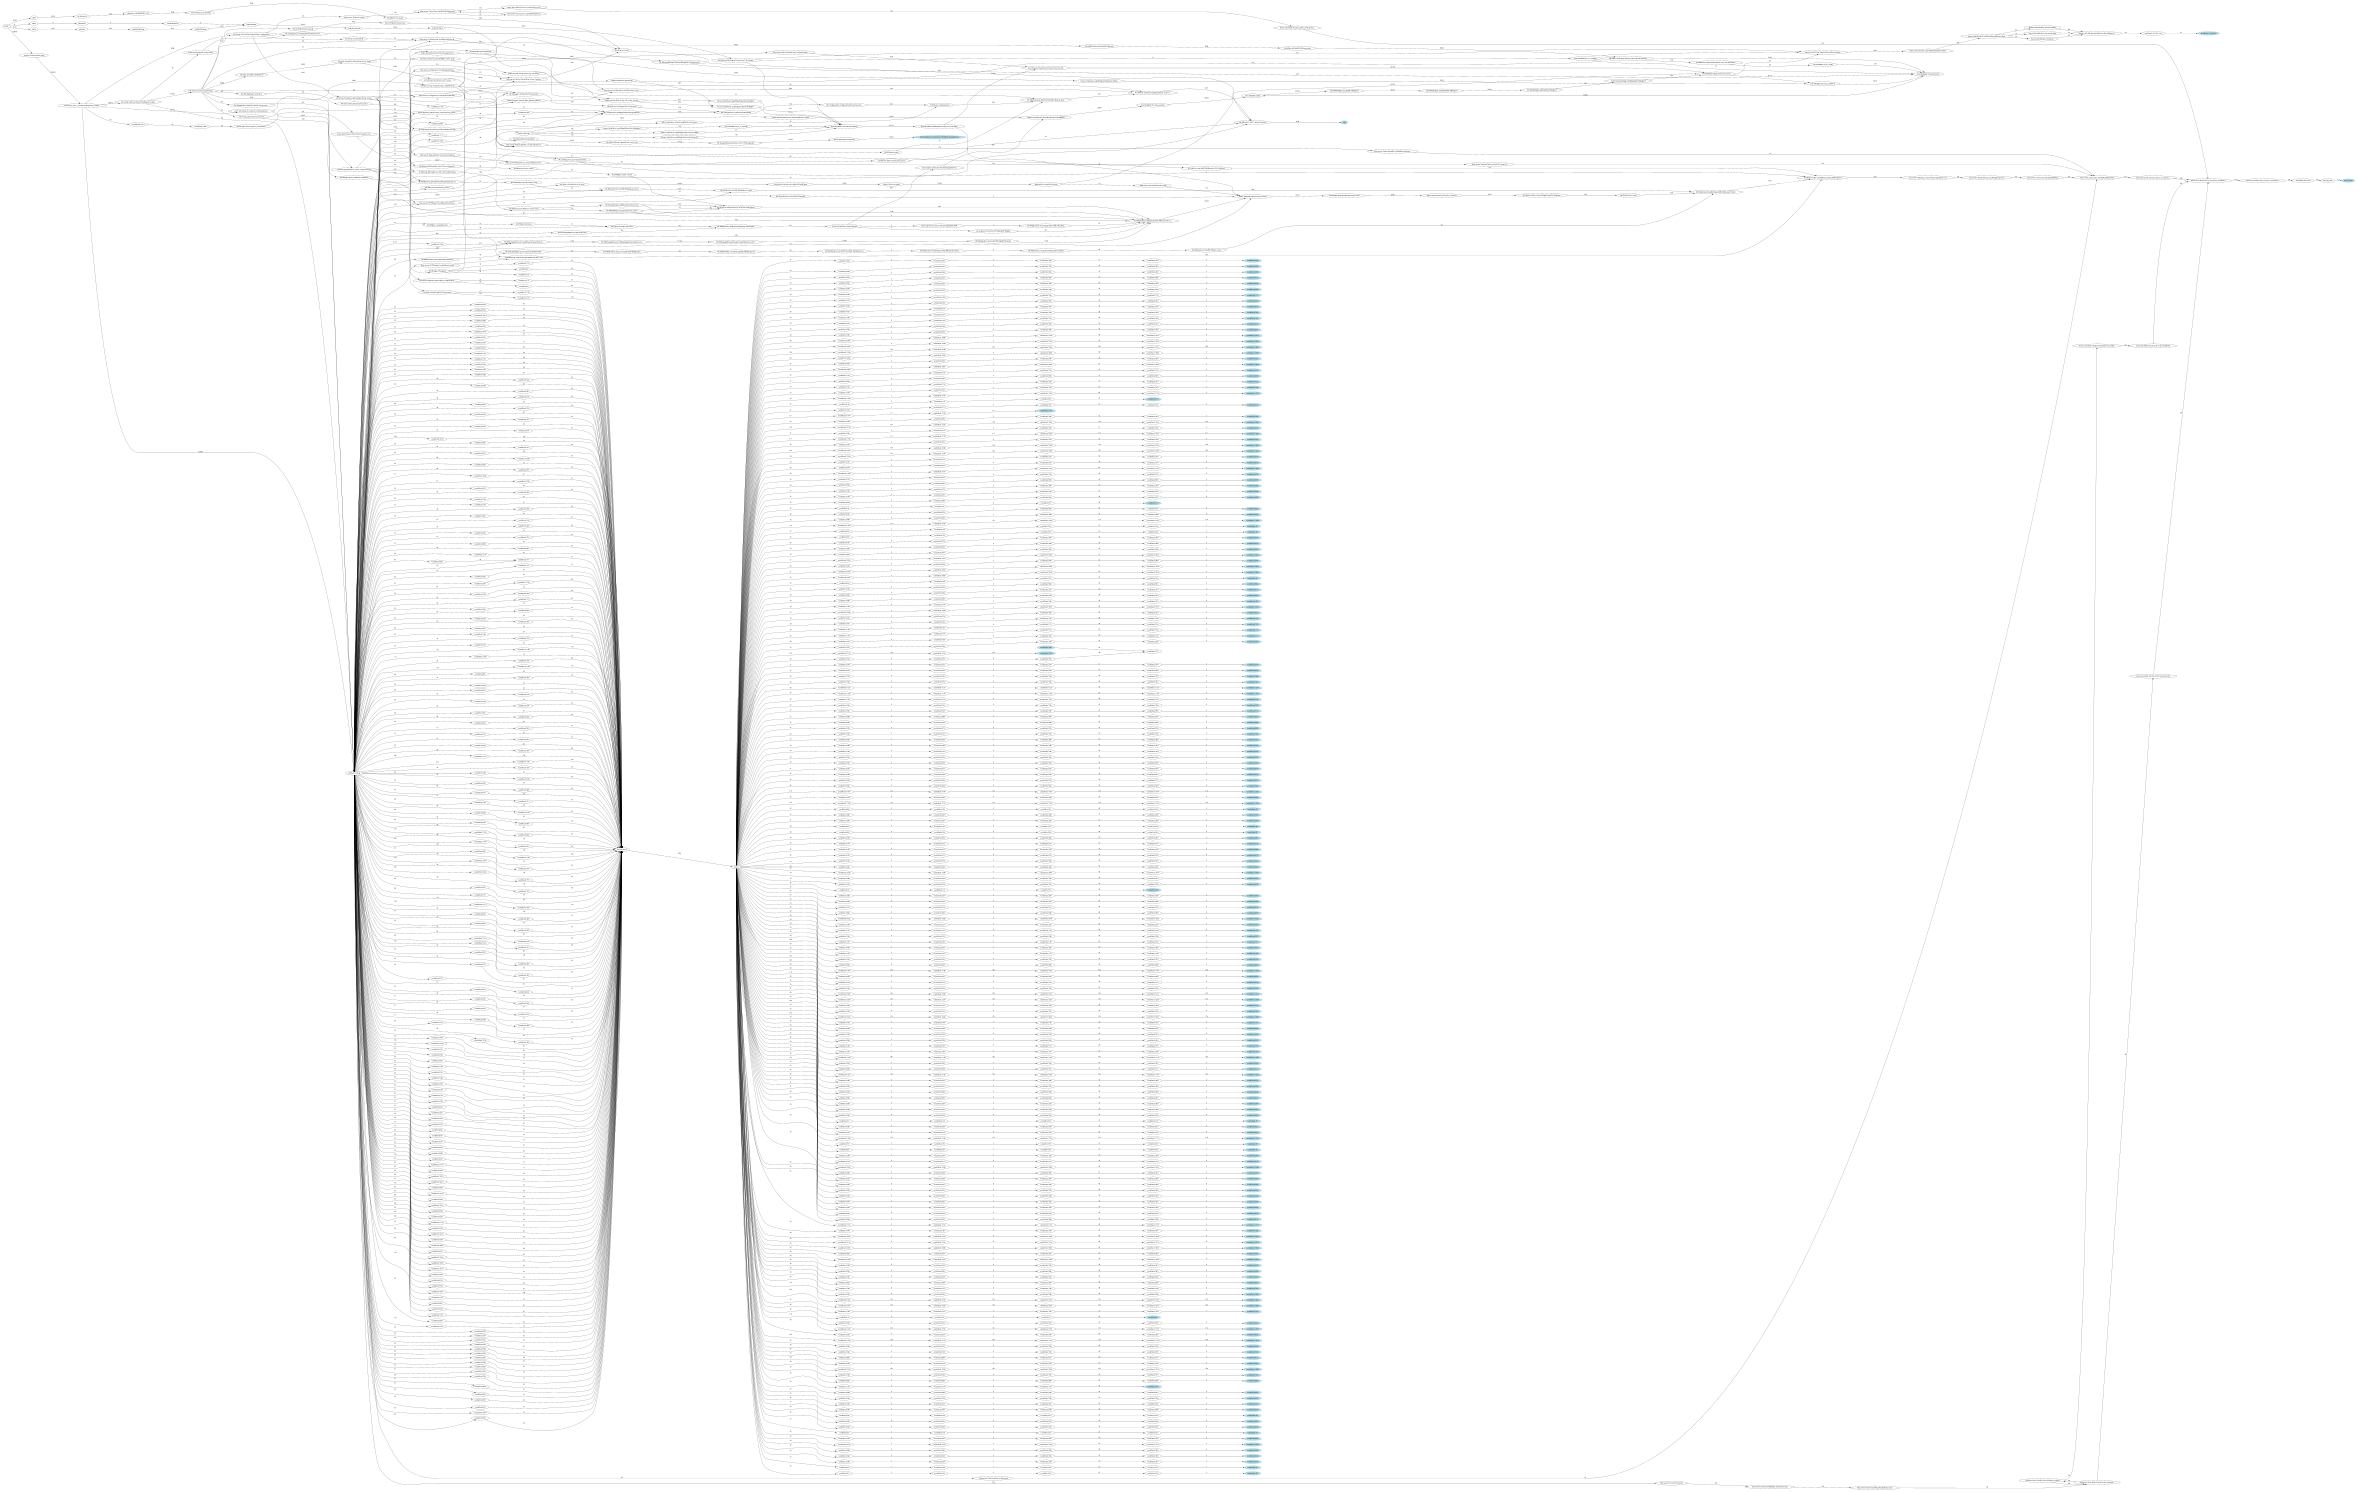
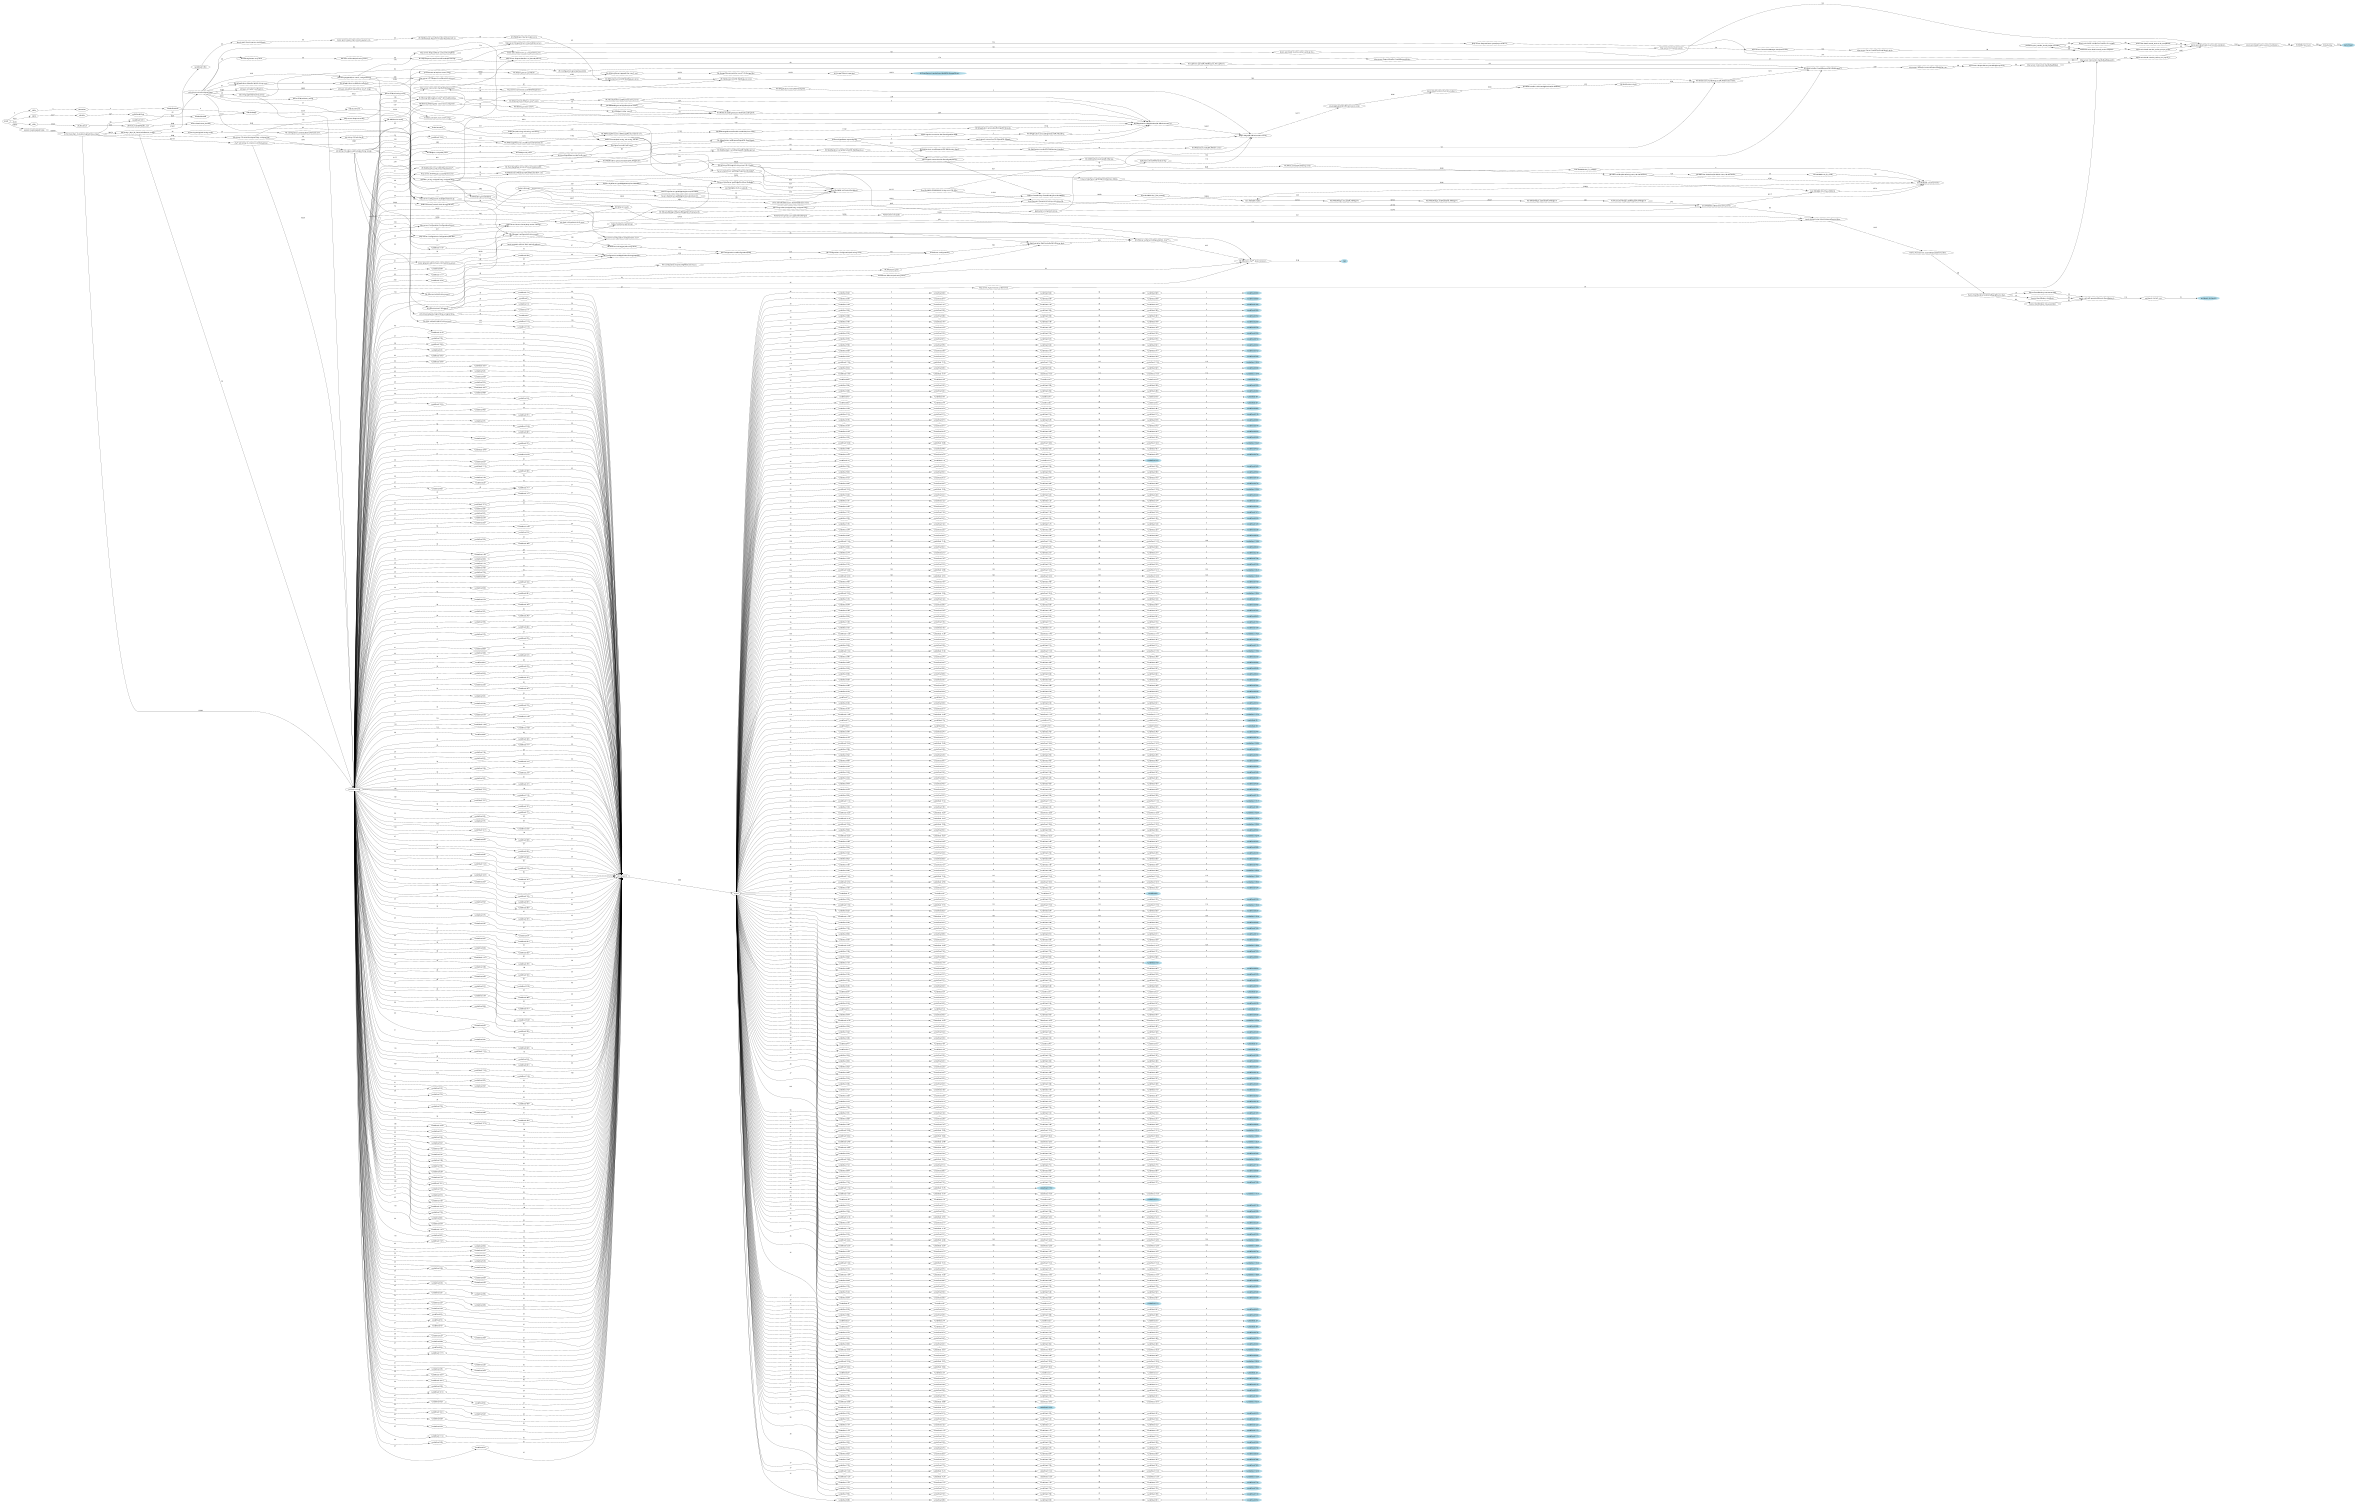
(437, 59) -> (437, 118)
(437, 271) -> (437, 308)
(1099, 649) -> (1202, 559)
